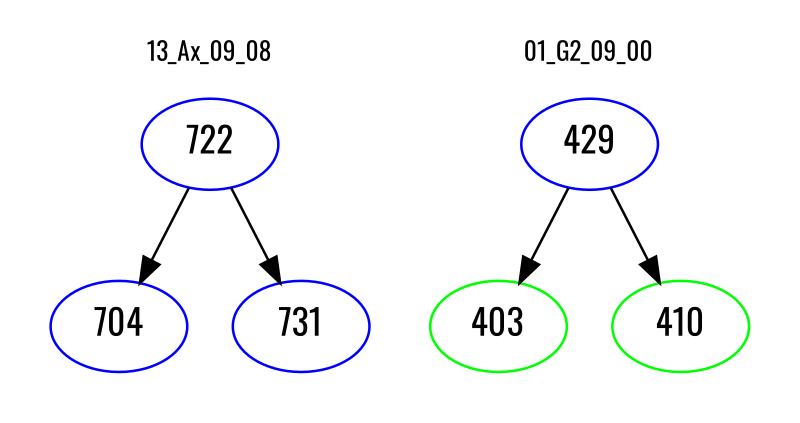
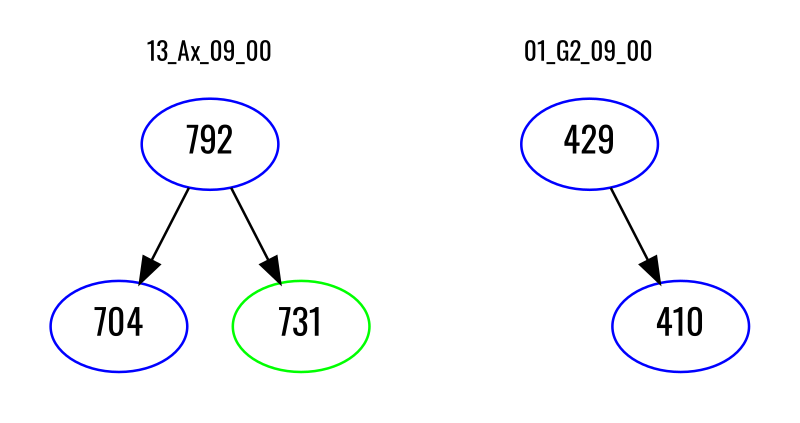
(210, 54) -> (210, 54)
(210, 144) -> (210, 144)
(301, 326) -> (301, 326)
(499, 326) -> none
(681, 326) -> (681, 326)
